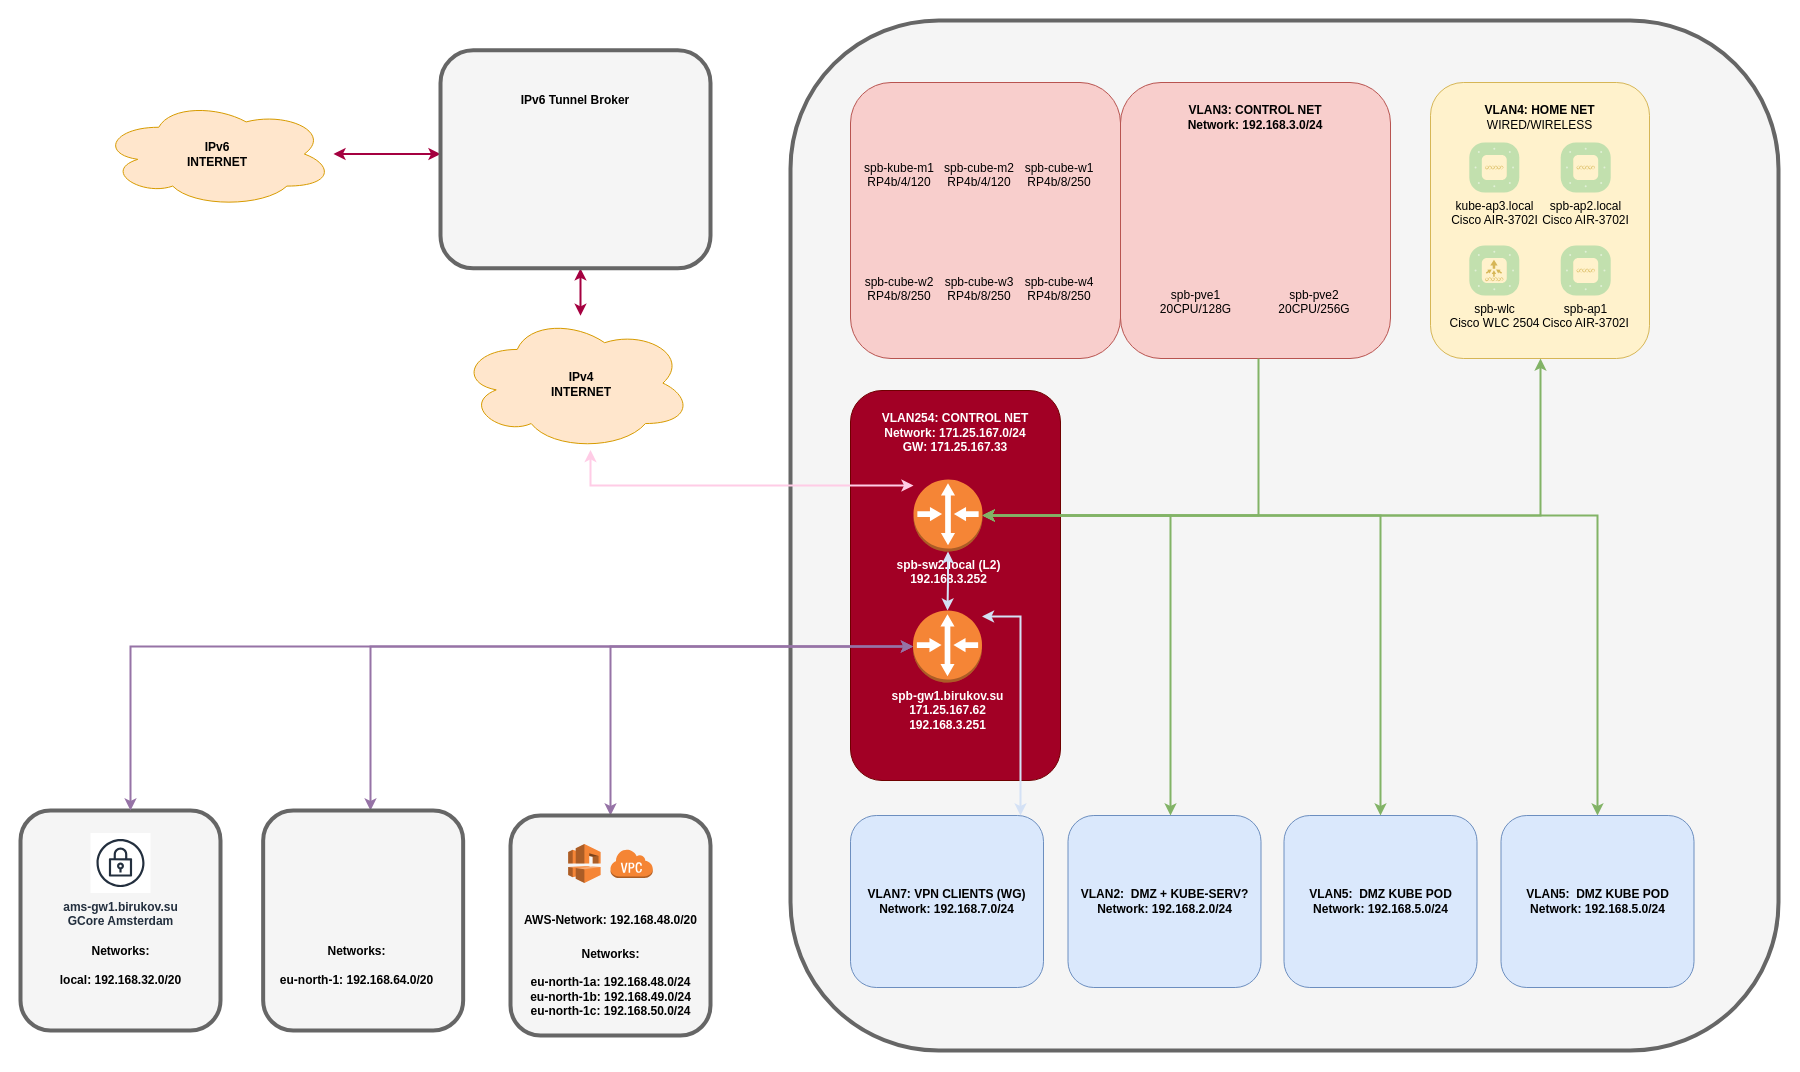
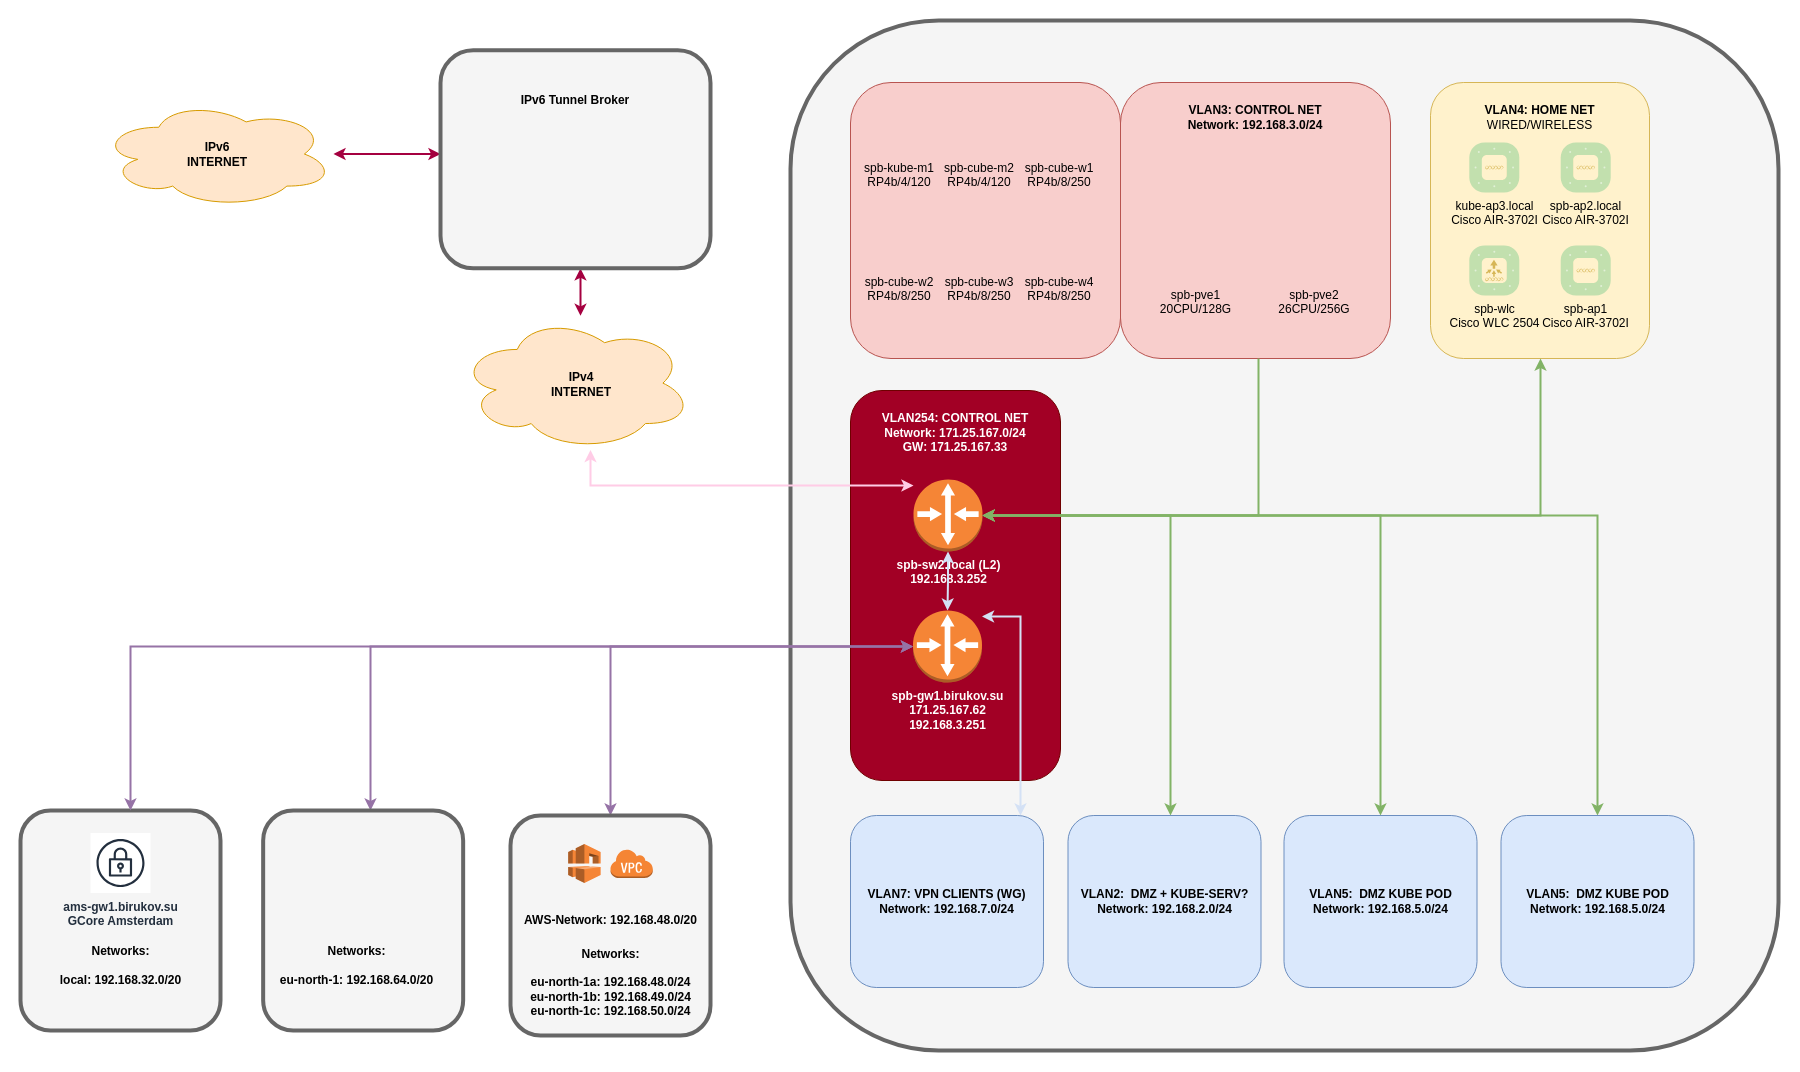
(1314, 295) -> (1314, 295)
